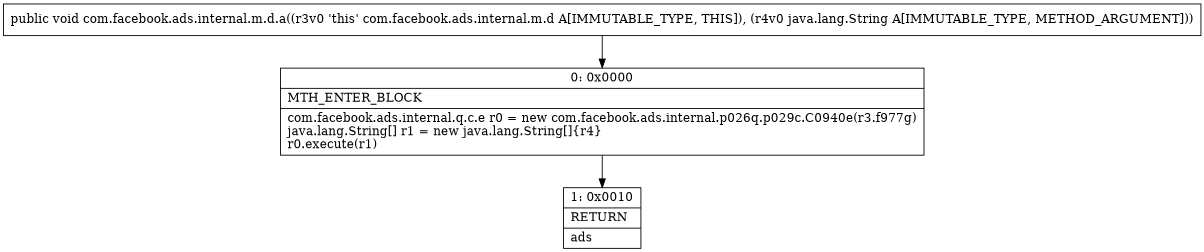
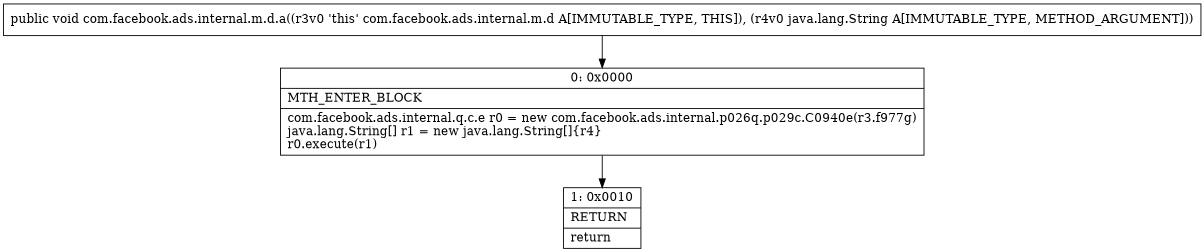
(582, 238) -> (591, 238)
